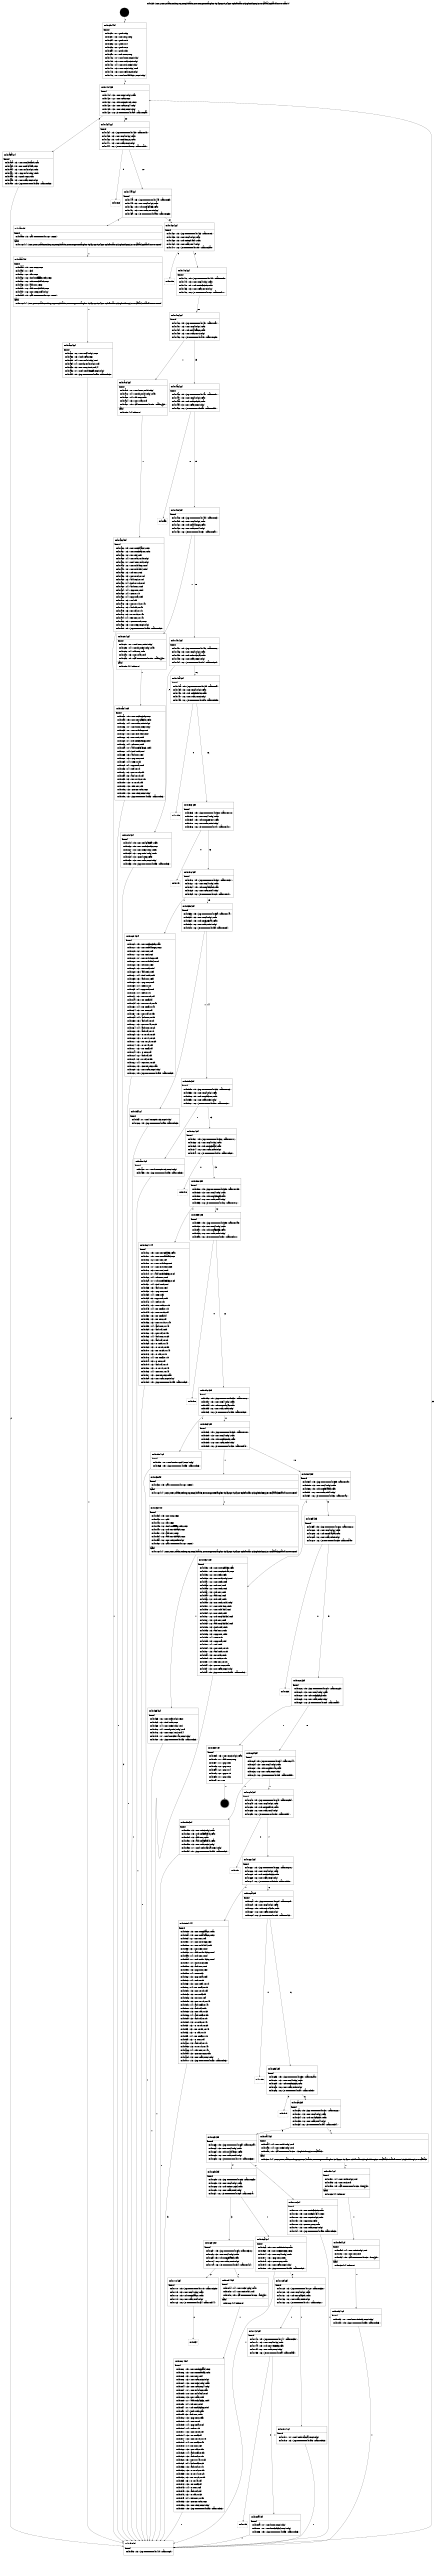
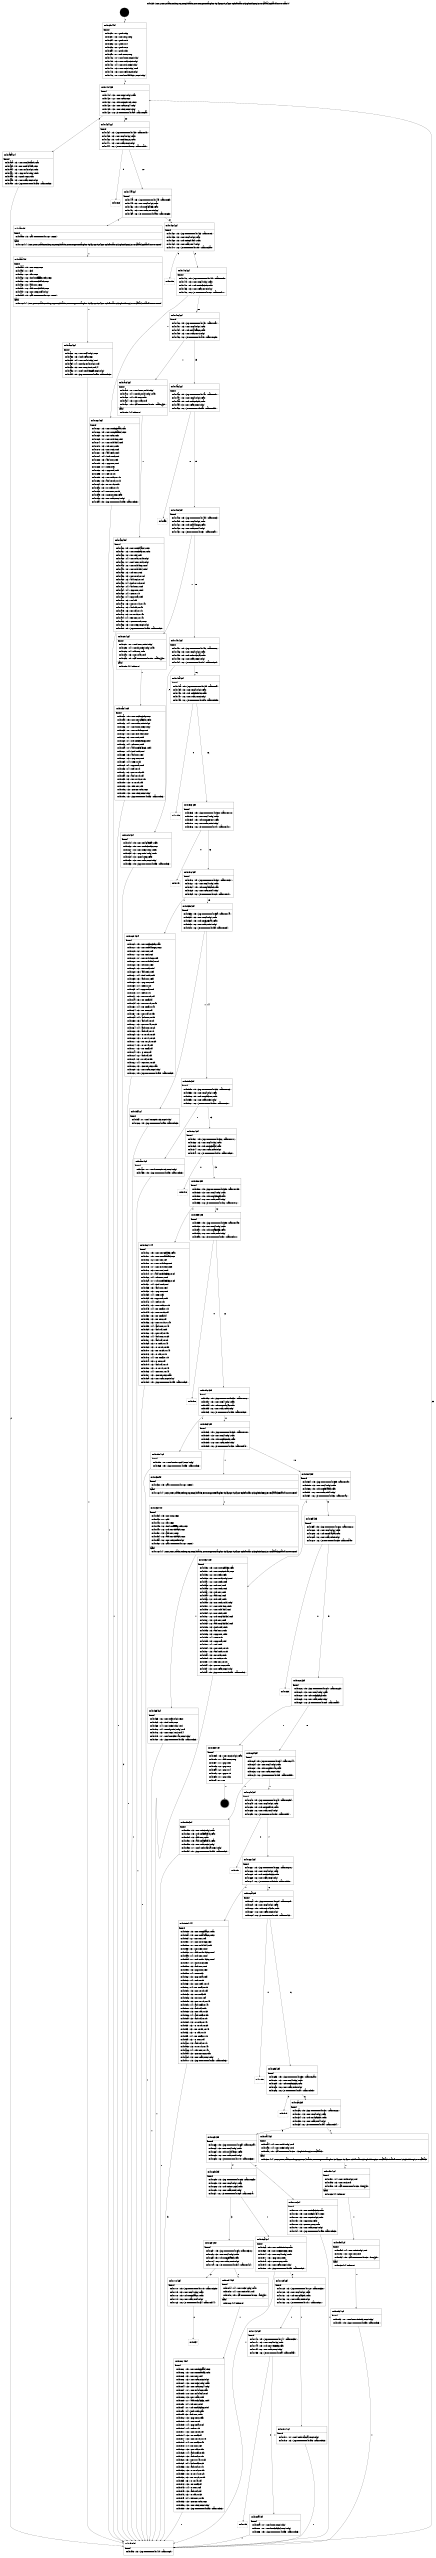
none -> (114, 462)
